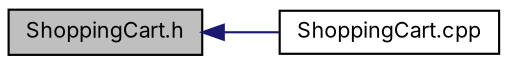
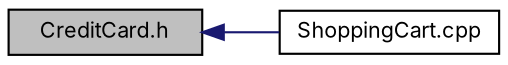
(105, 32) -> (105, 32)
